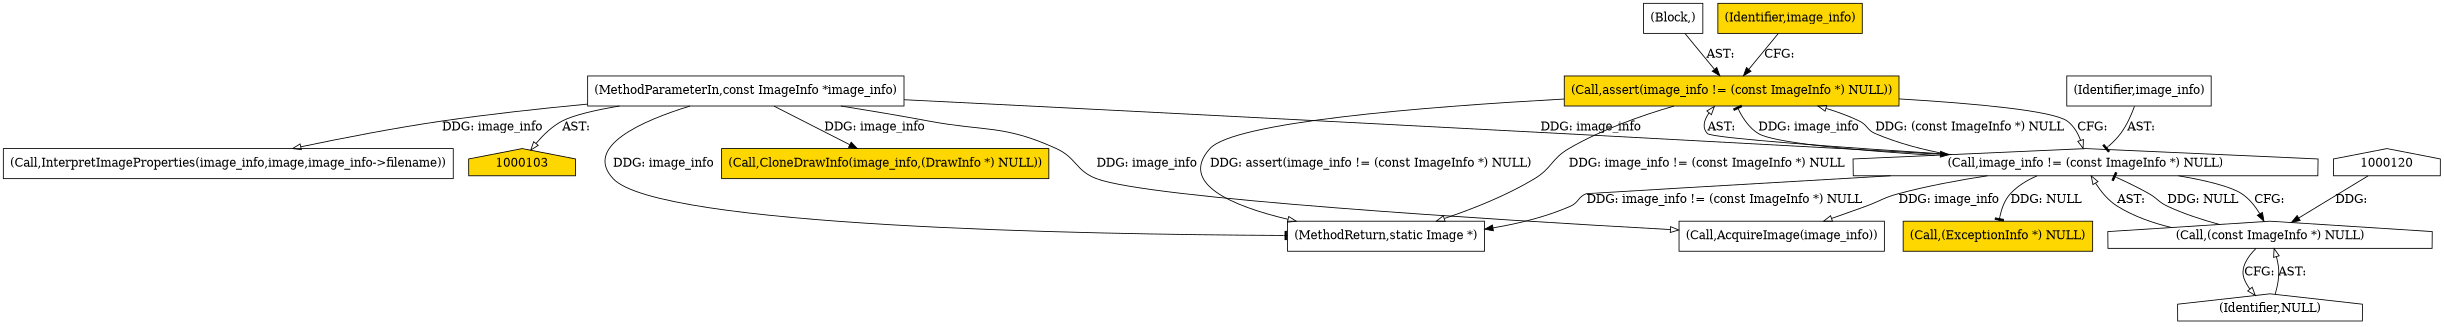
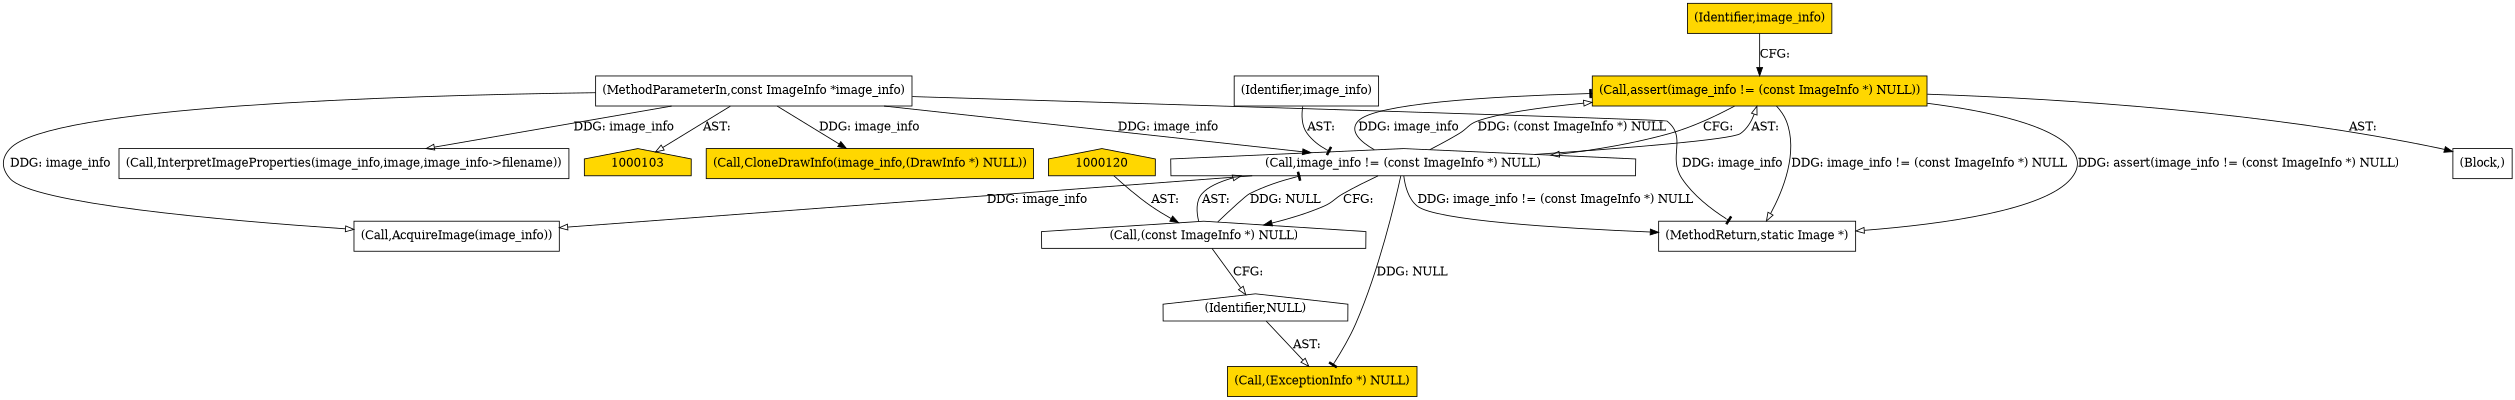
(1700, 51) -> (2187, 111)
(2387, 164) -> (1102, 164)
(2353, 200) -> (1167, 200)
(2279, 275) -> (1285, 341)
